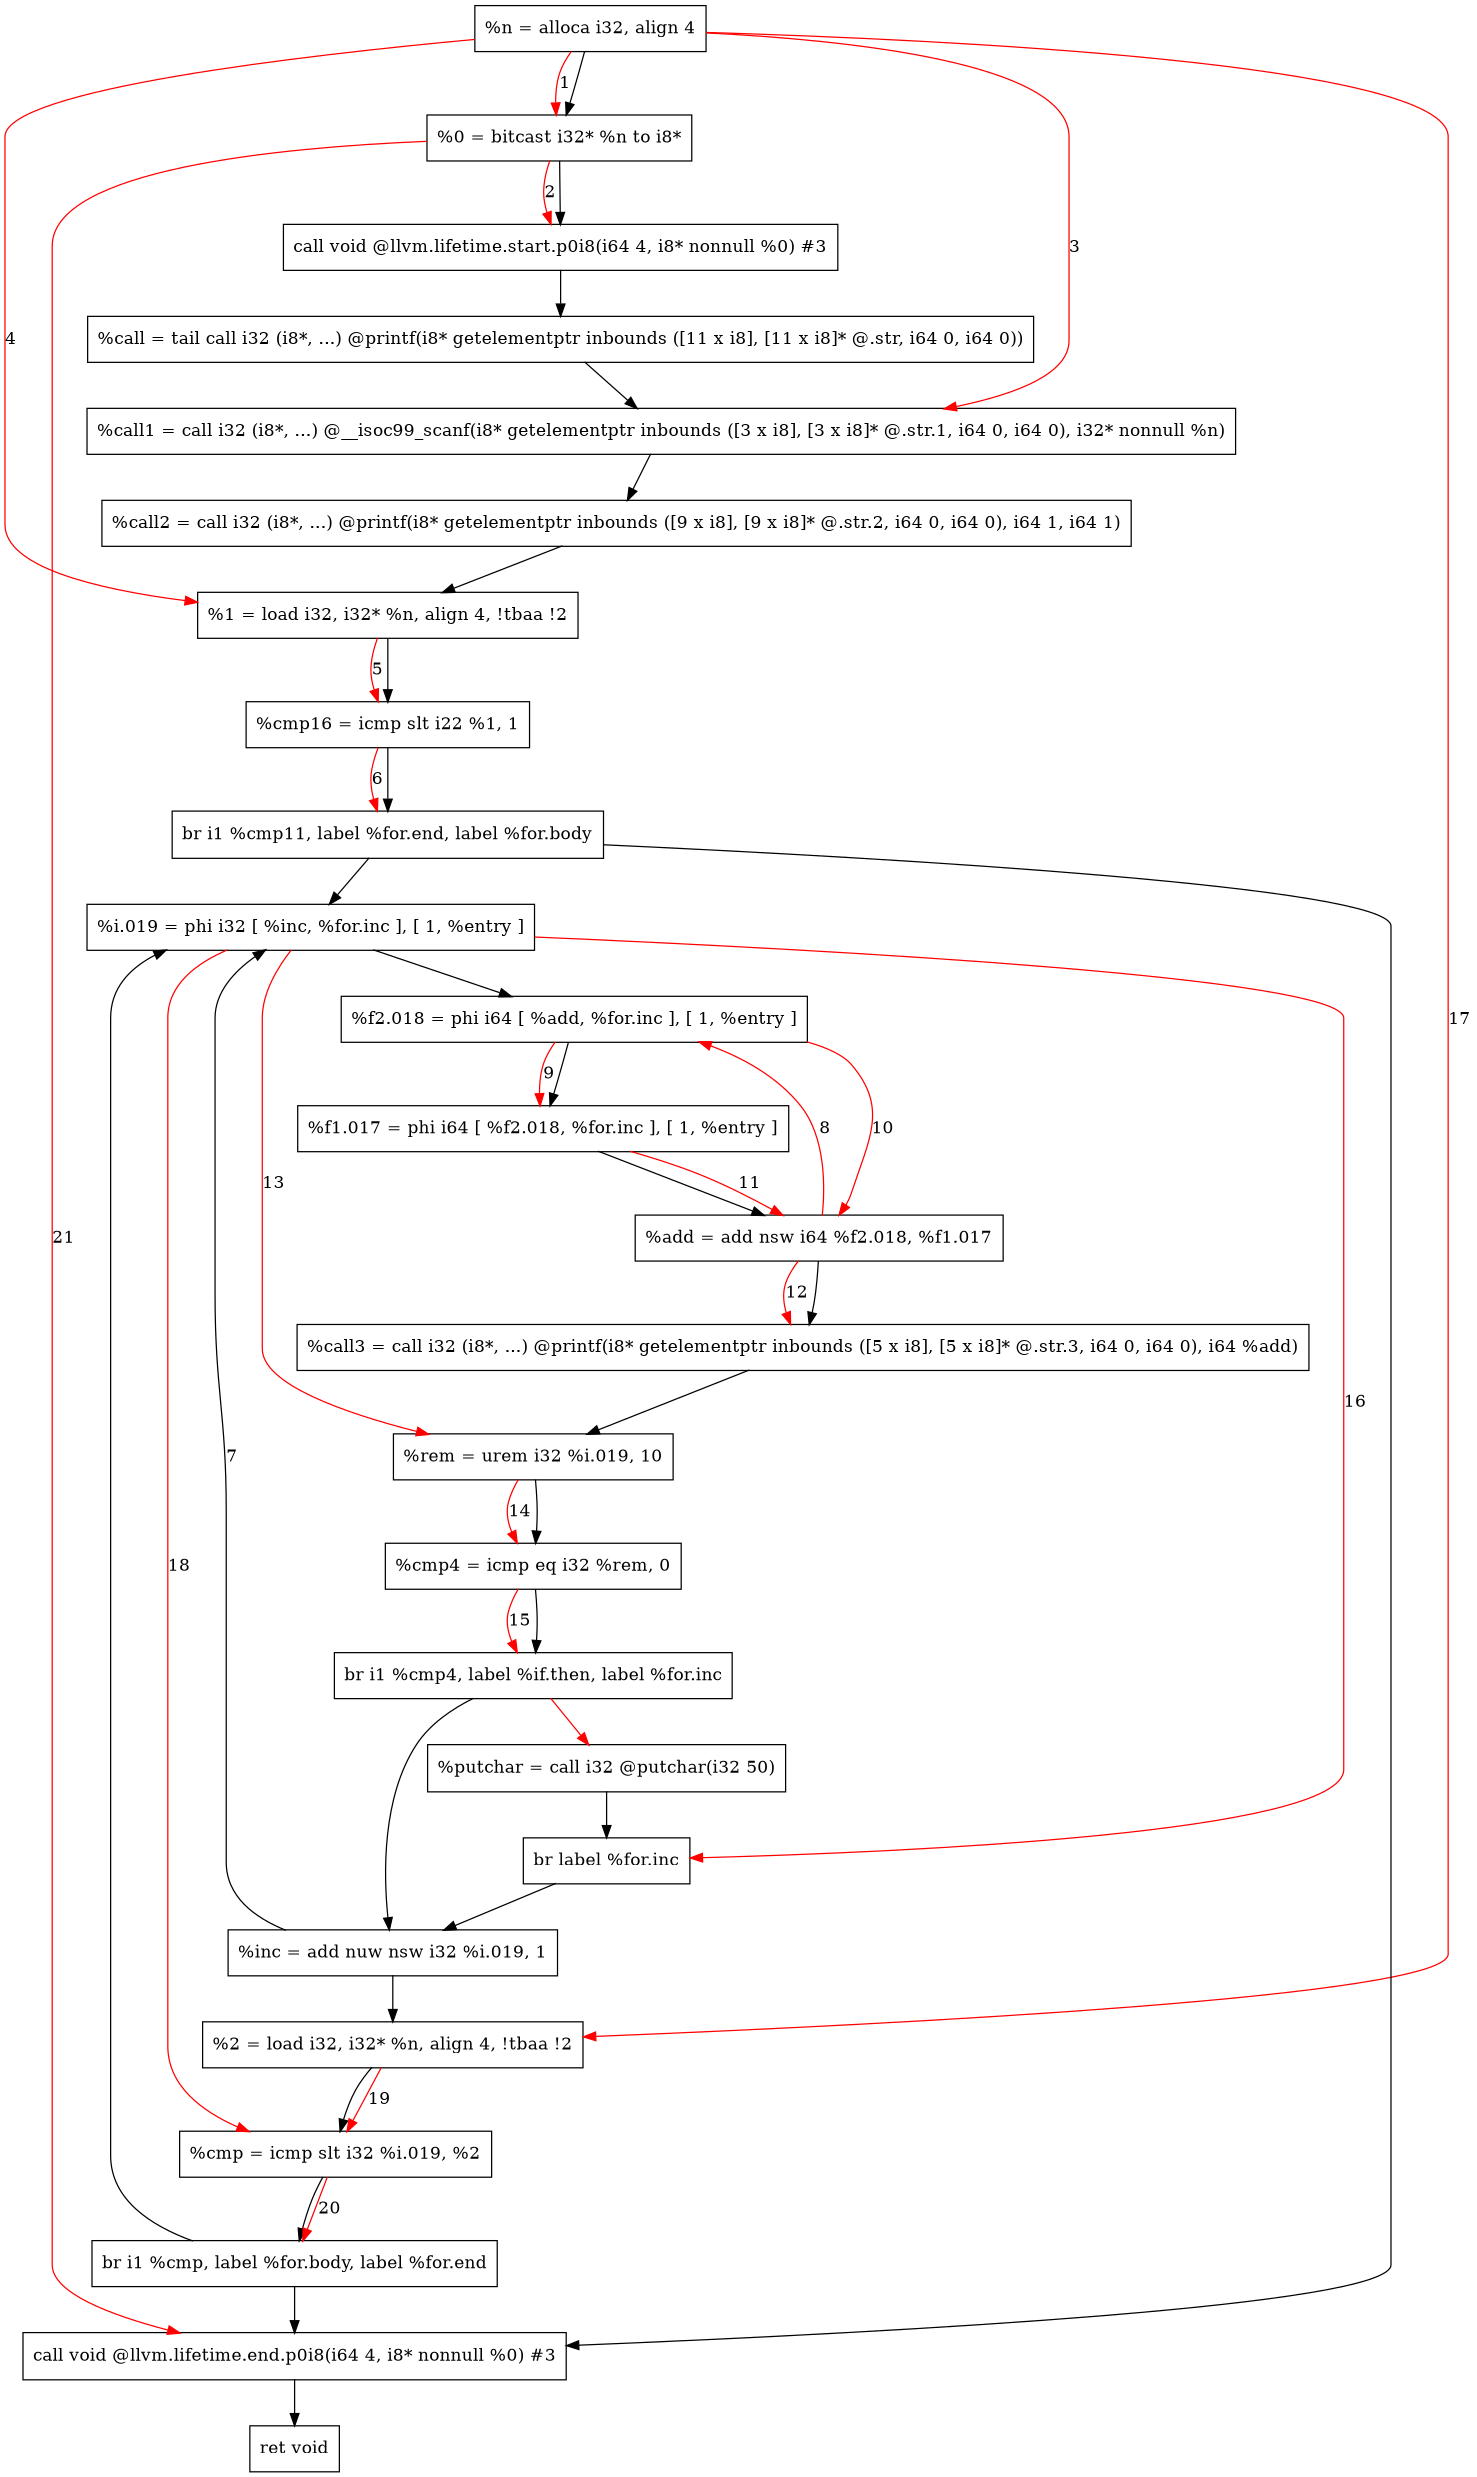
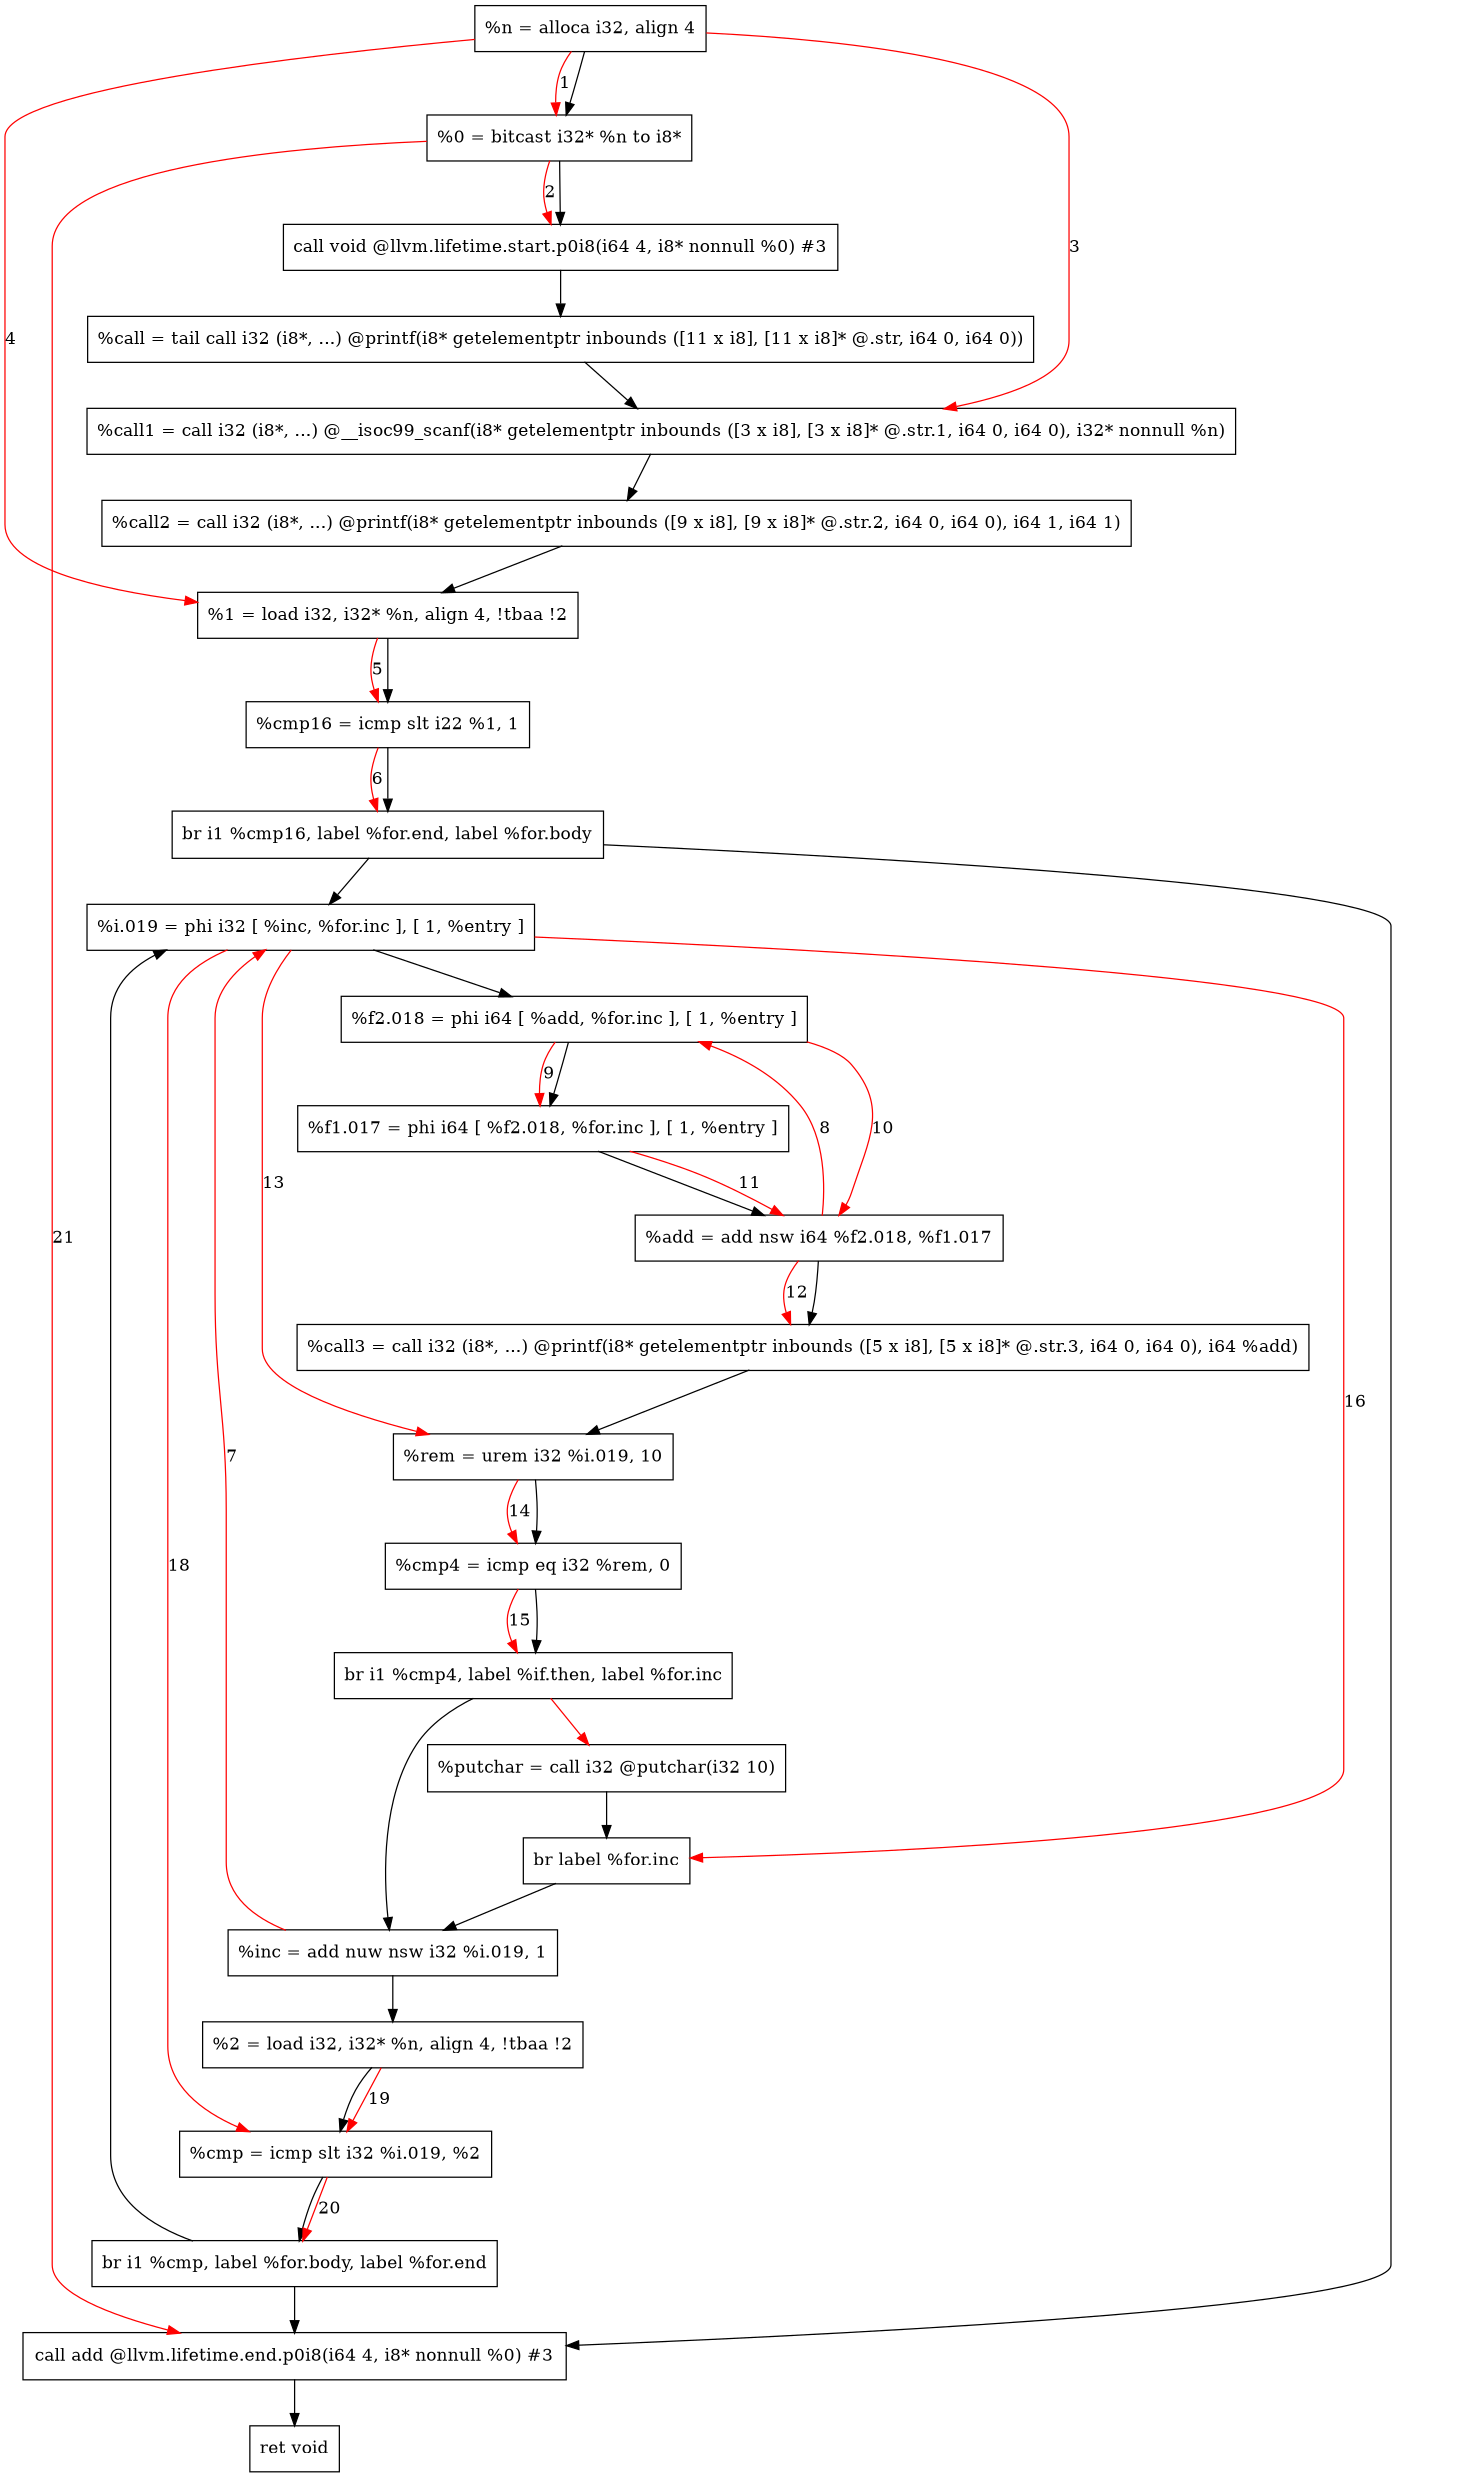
(388, 835) -> (388, 835)
(1448, 1095) -> none
(225, 1450) -> (225, 1450)
(607, 1768) -> (607, 1768)
(295, 2356) -> (295, 2356)
